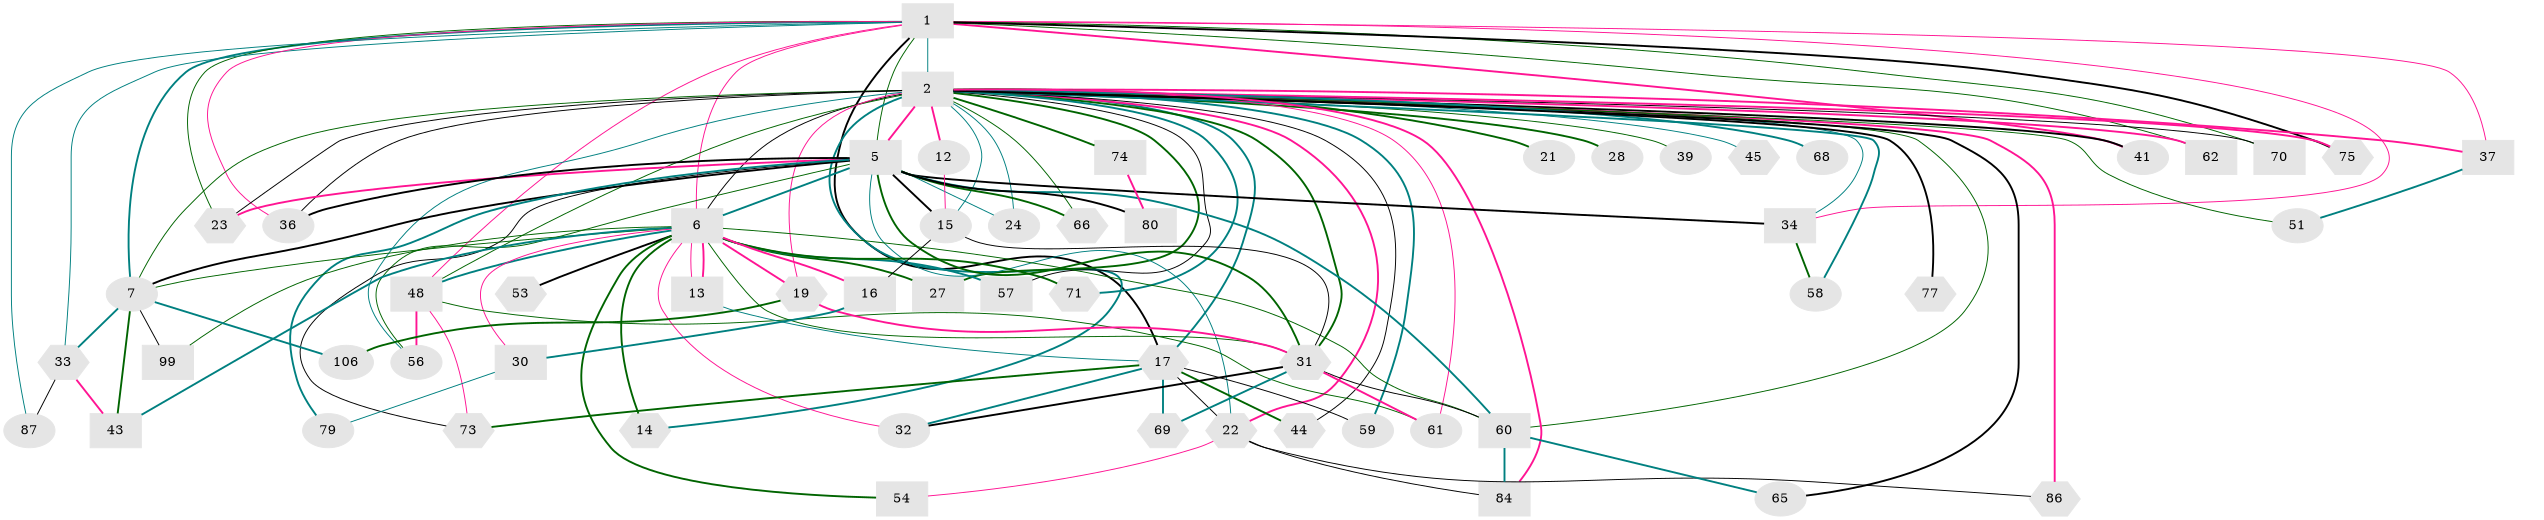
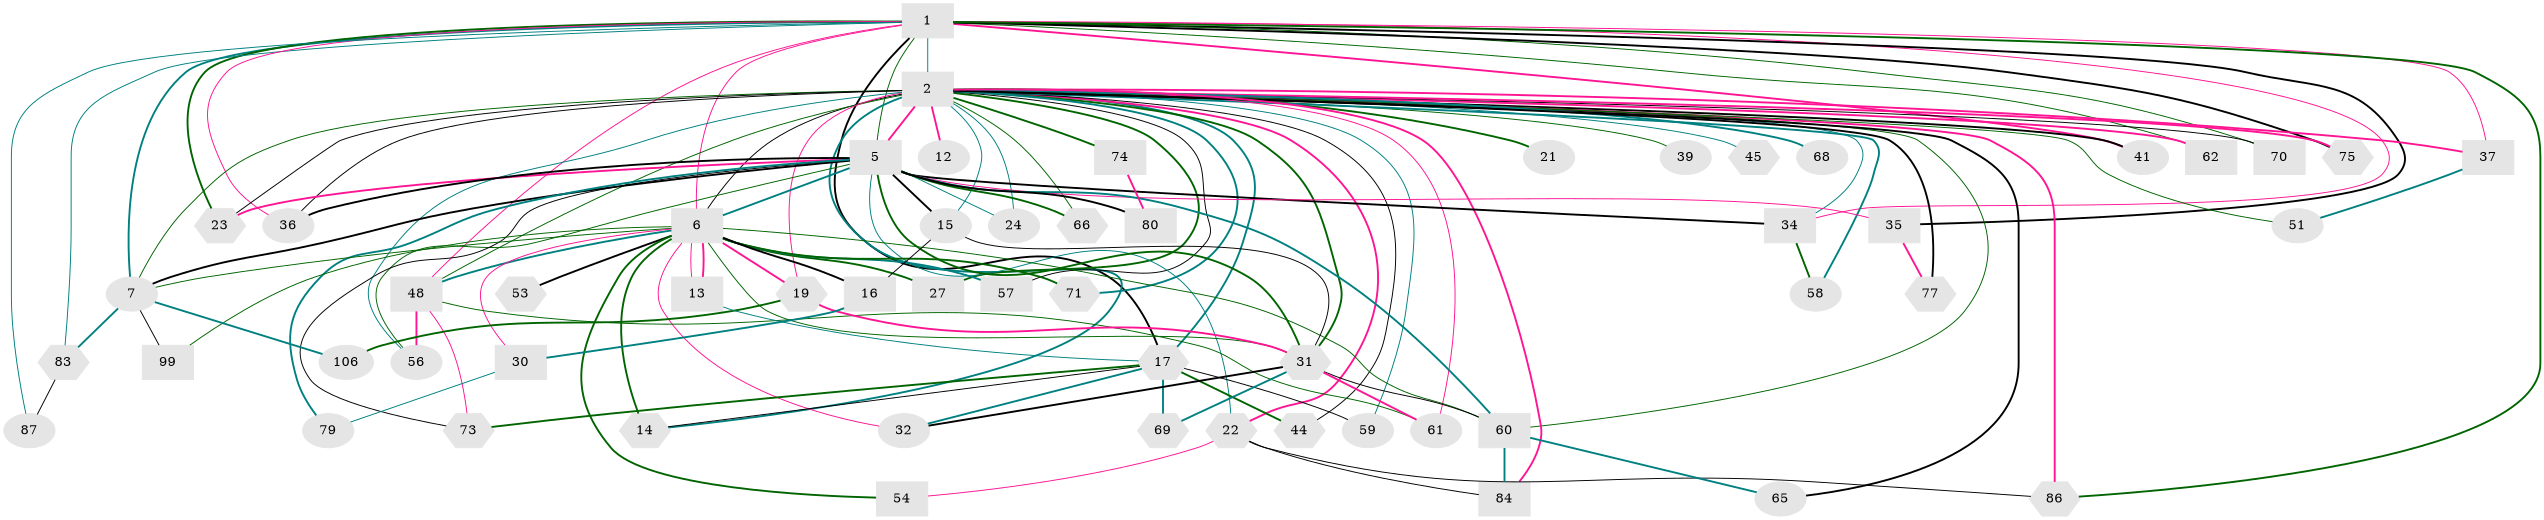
(479, 30) -> (479, 30)
none -> (2475, 72)
(1307, 121) -> (1307, 121)
(1617, 157) -> none
(945, 198) -> none
none -> (1894, 226)
(802, 265) -> (802, 265)
(64, 362) -> (64, 362)
(1197, 397) -> (928, 393)
(116, 431) -> none
